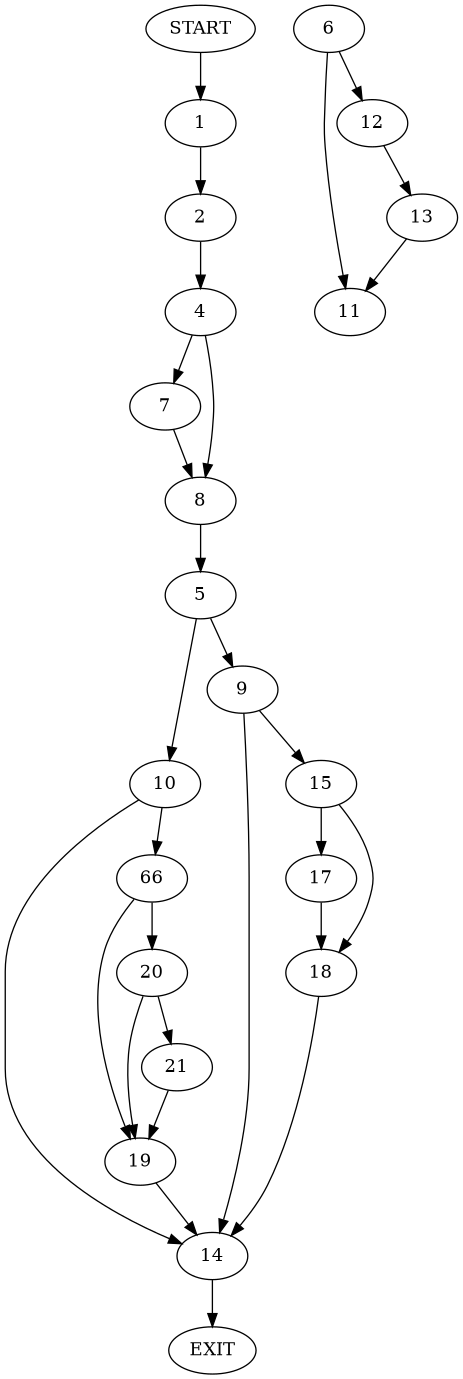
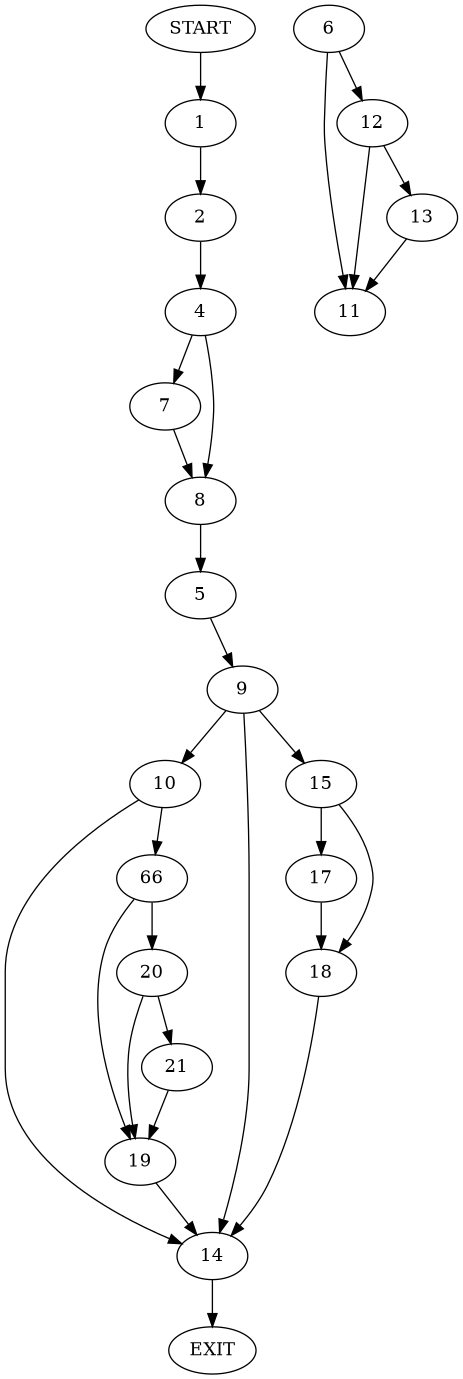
none -> (362, 211)
(184, 683) -> (208, 732)
